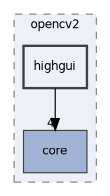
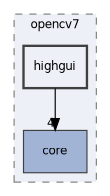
(55, 25) -> (55, 25)
